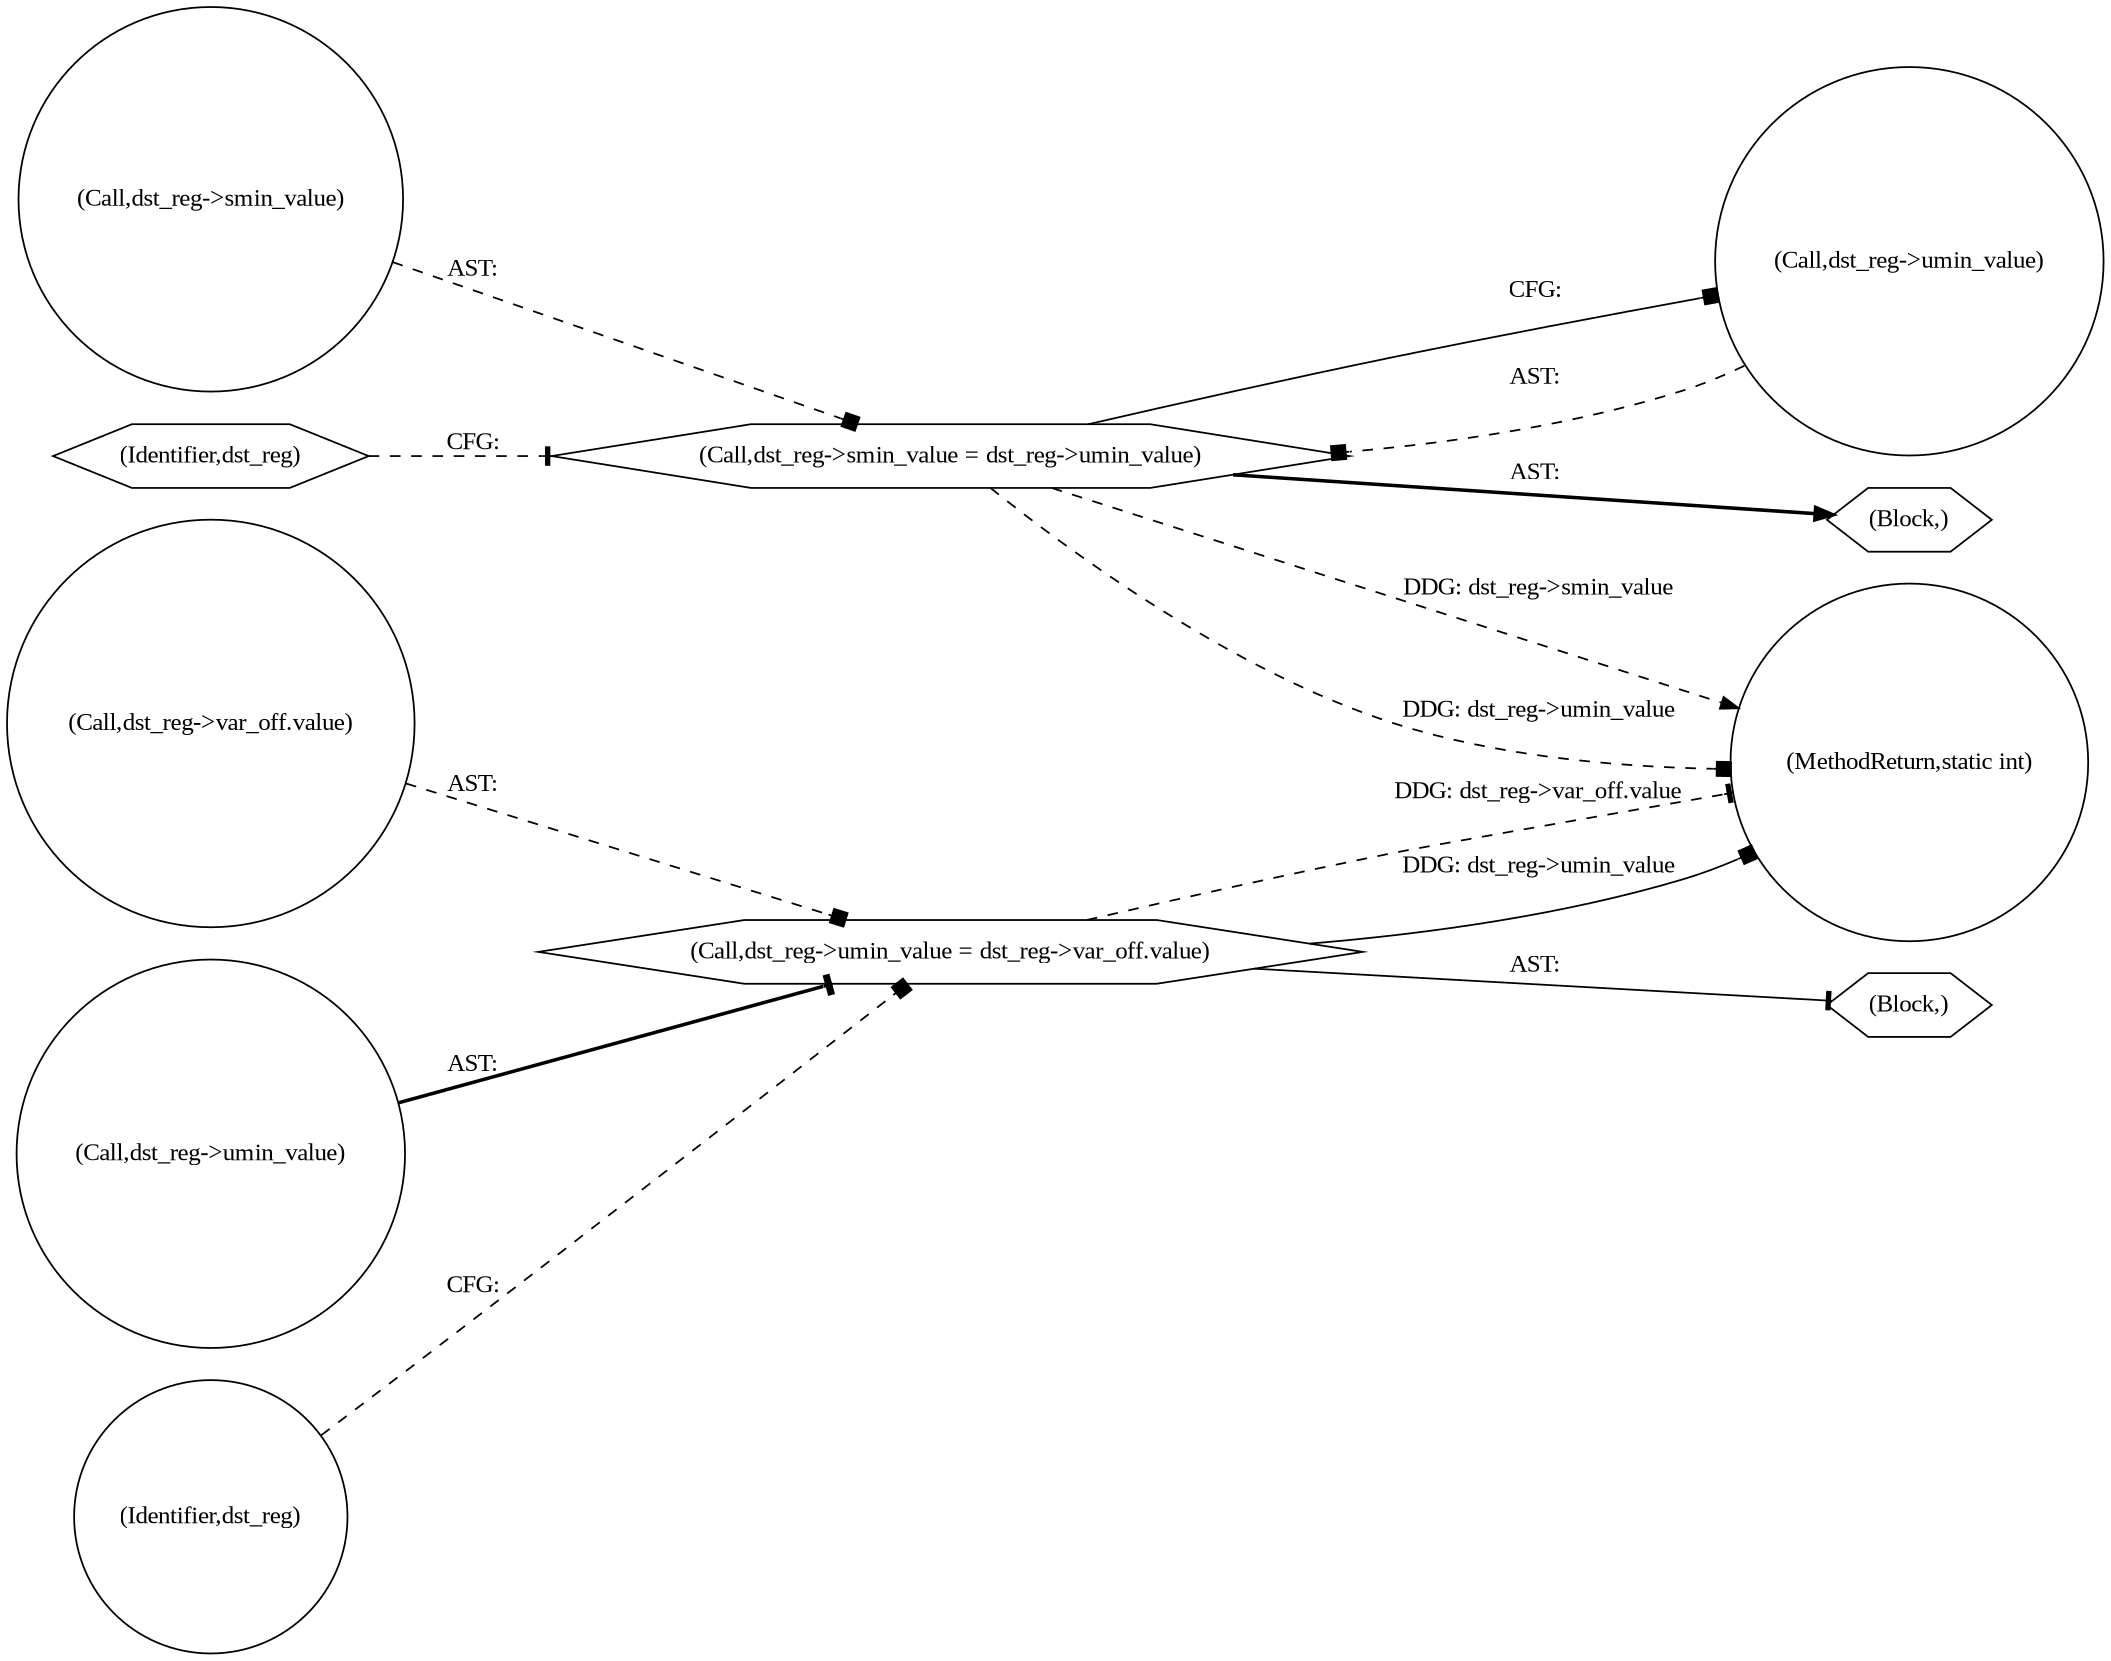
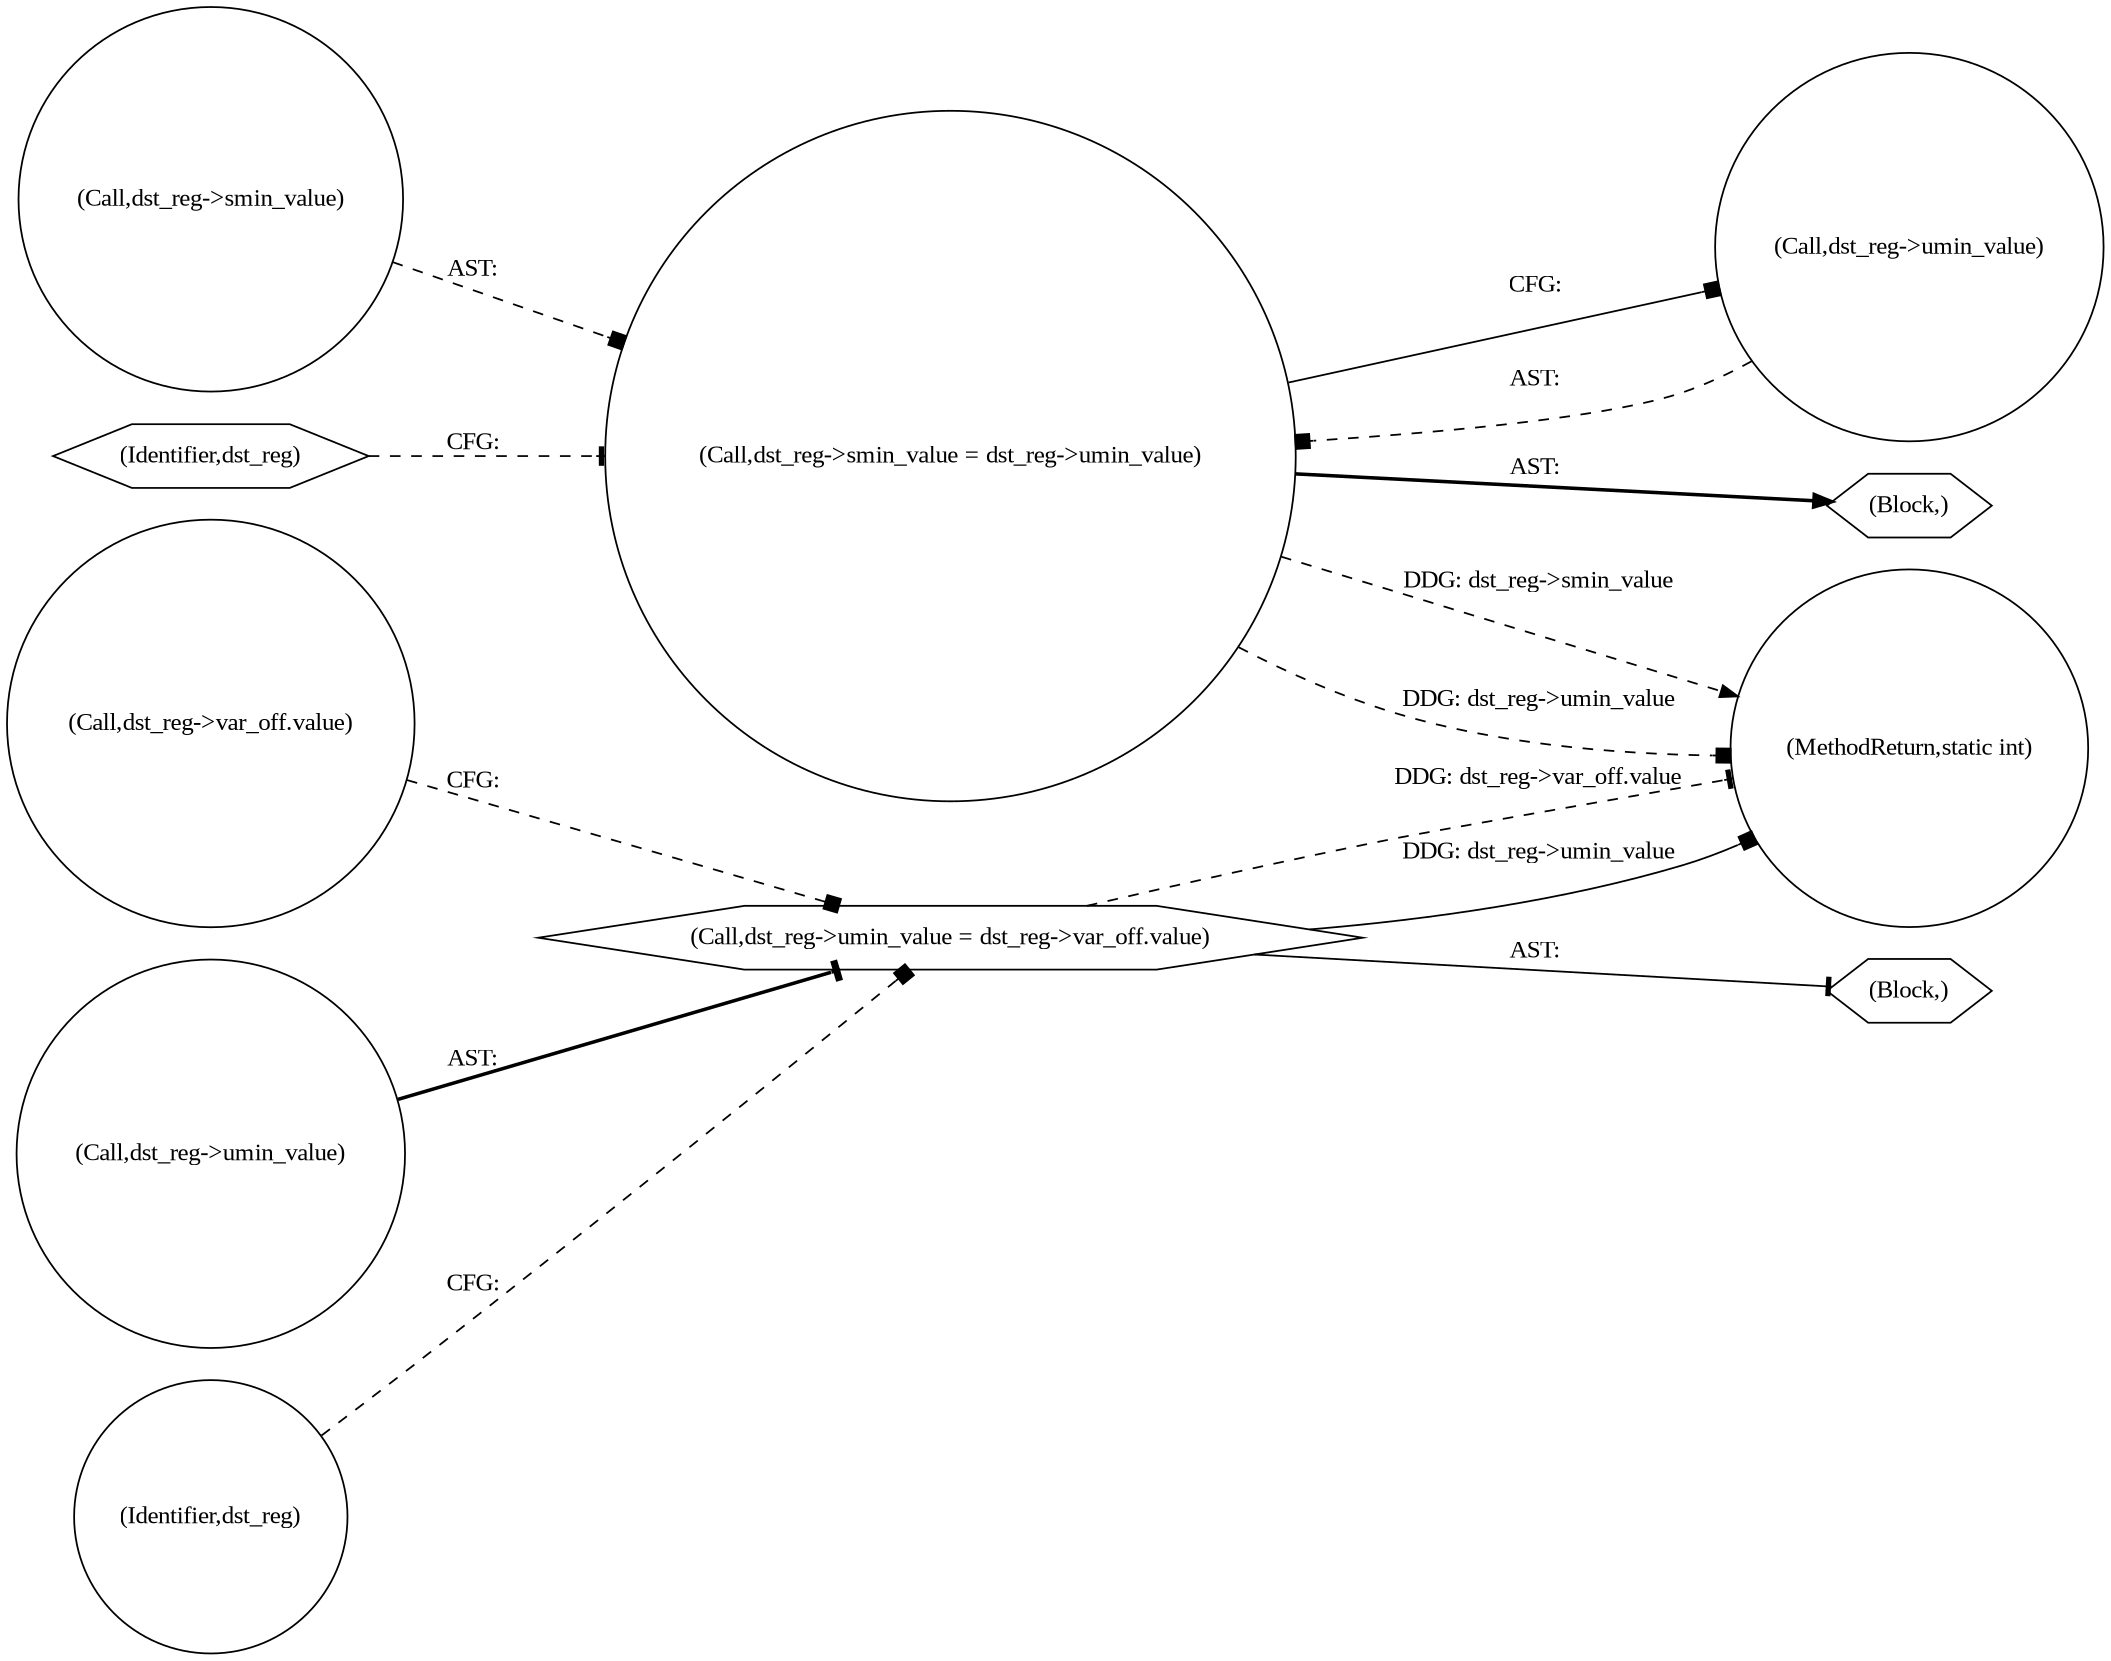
(950, 456) -> (950, 456)
(476, 785) -> (476, 781)
